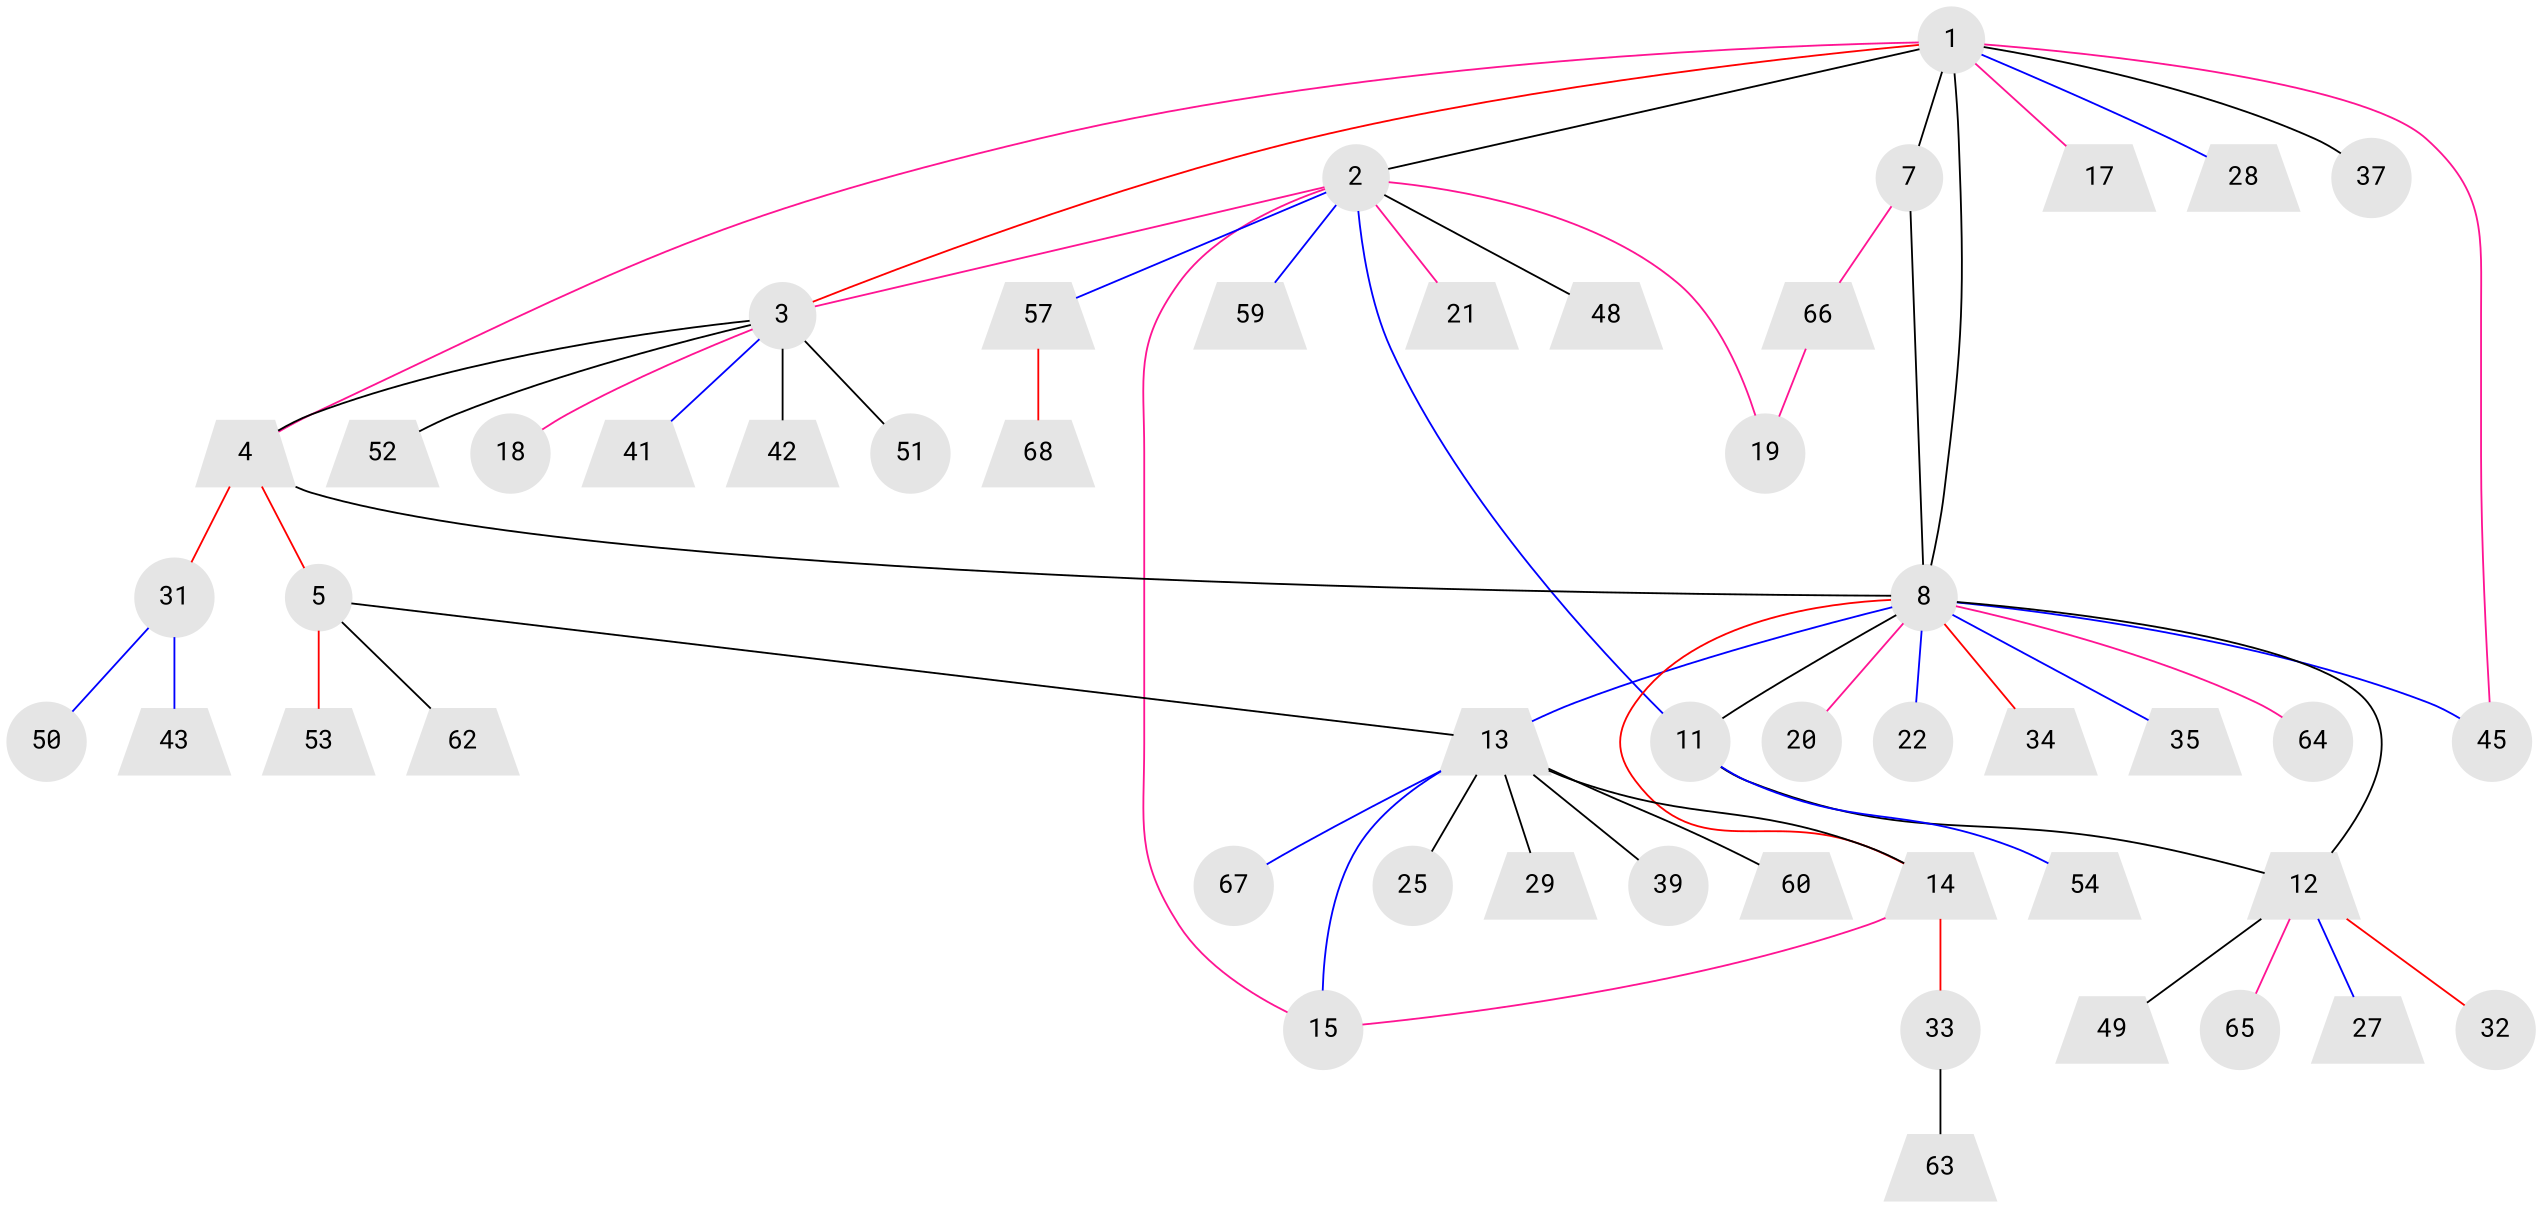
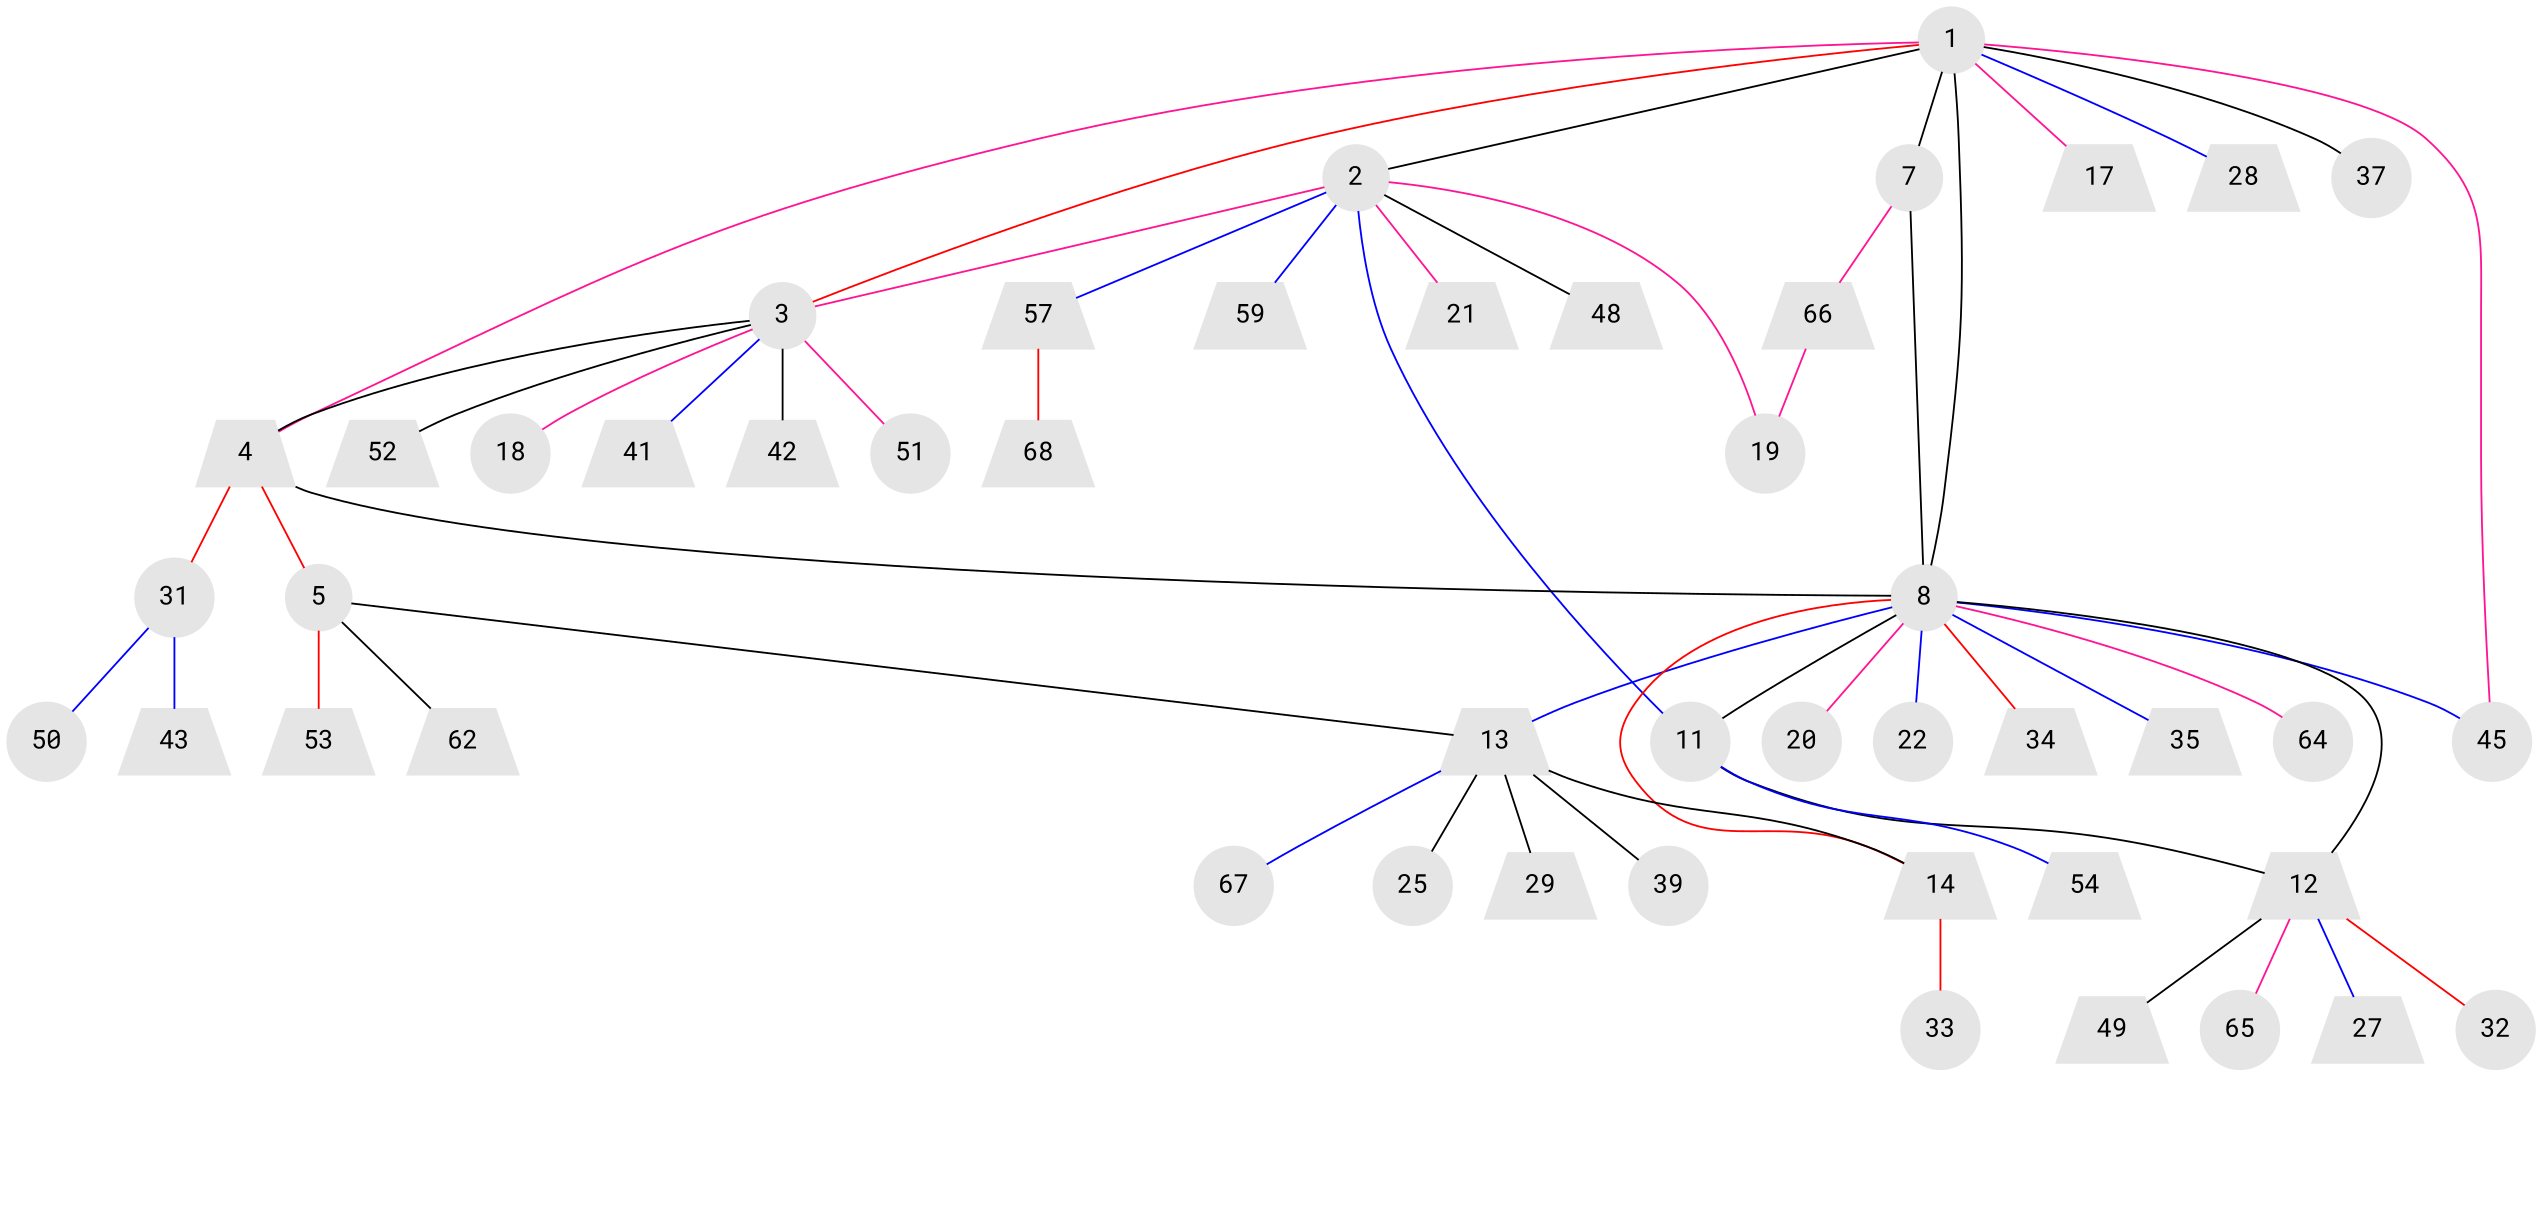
(844, 382) -> (844, 382)
(1796, 886) -> none
(1323, 1030) -> none
(1941, 1168) -> none
